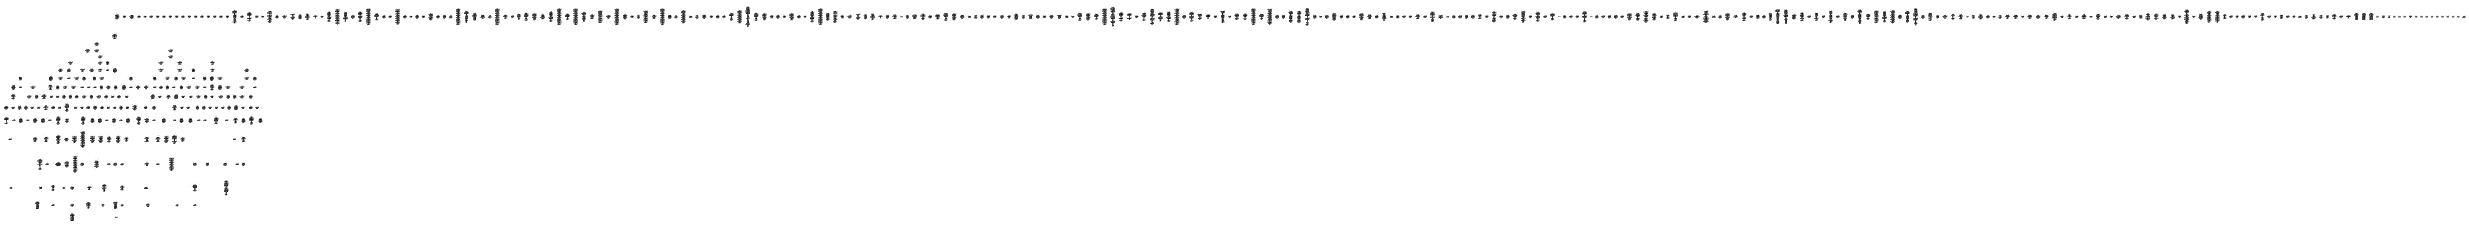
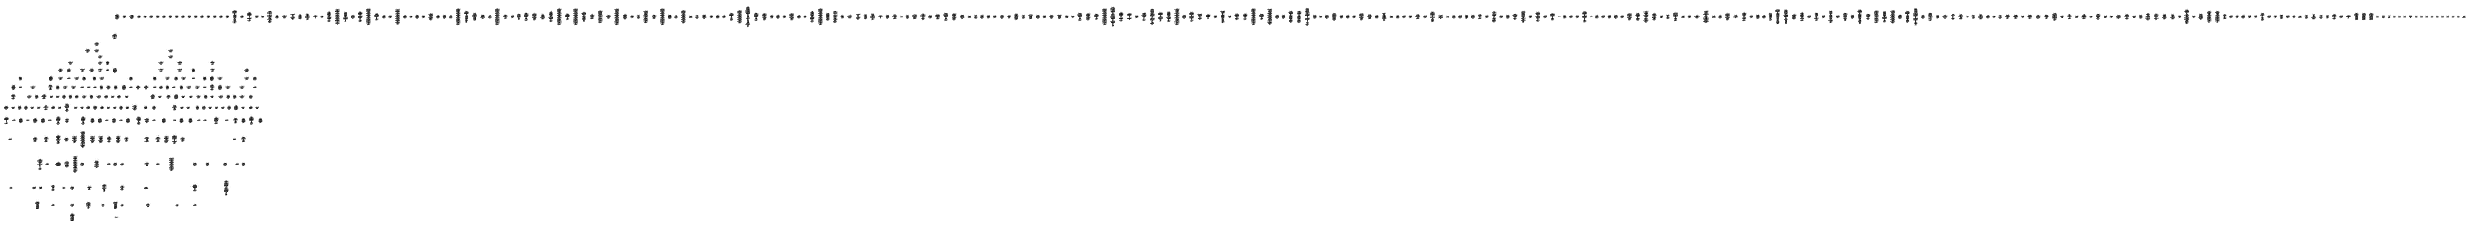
none -> (34, 188)
